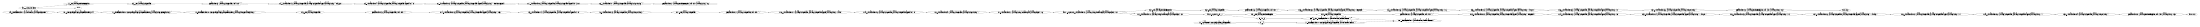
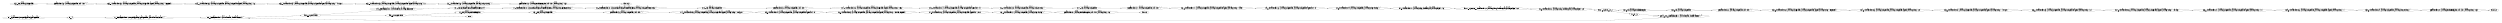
(1160, 10) -> none
none -> (1145, 12)
none -> (311, 15)
